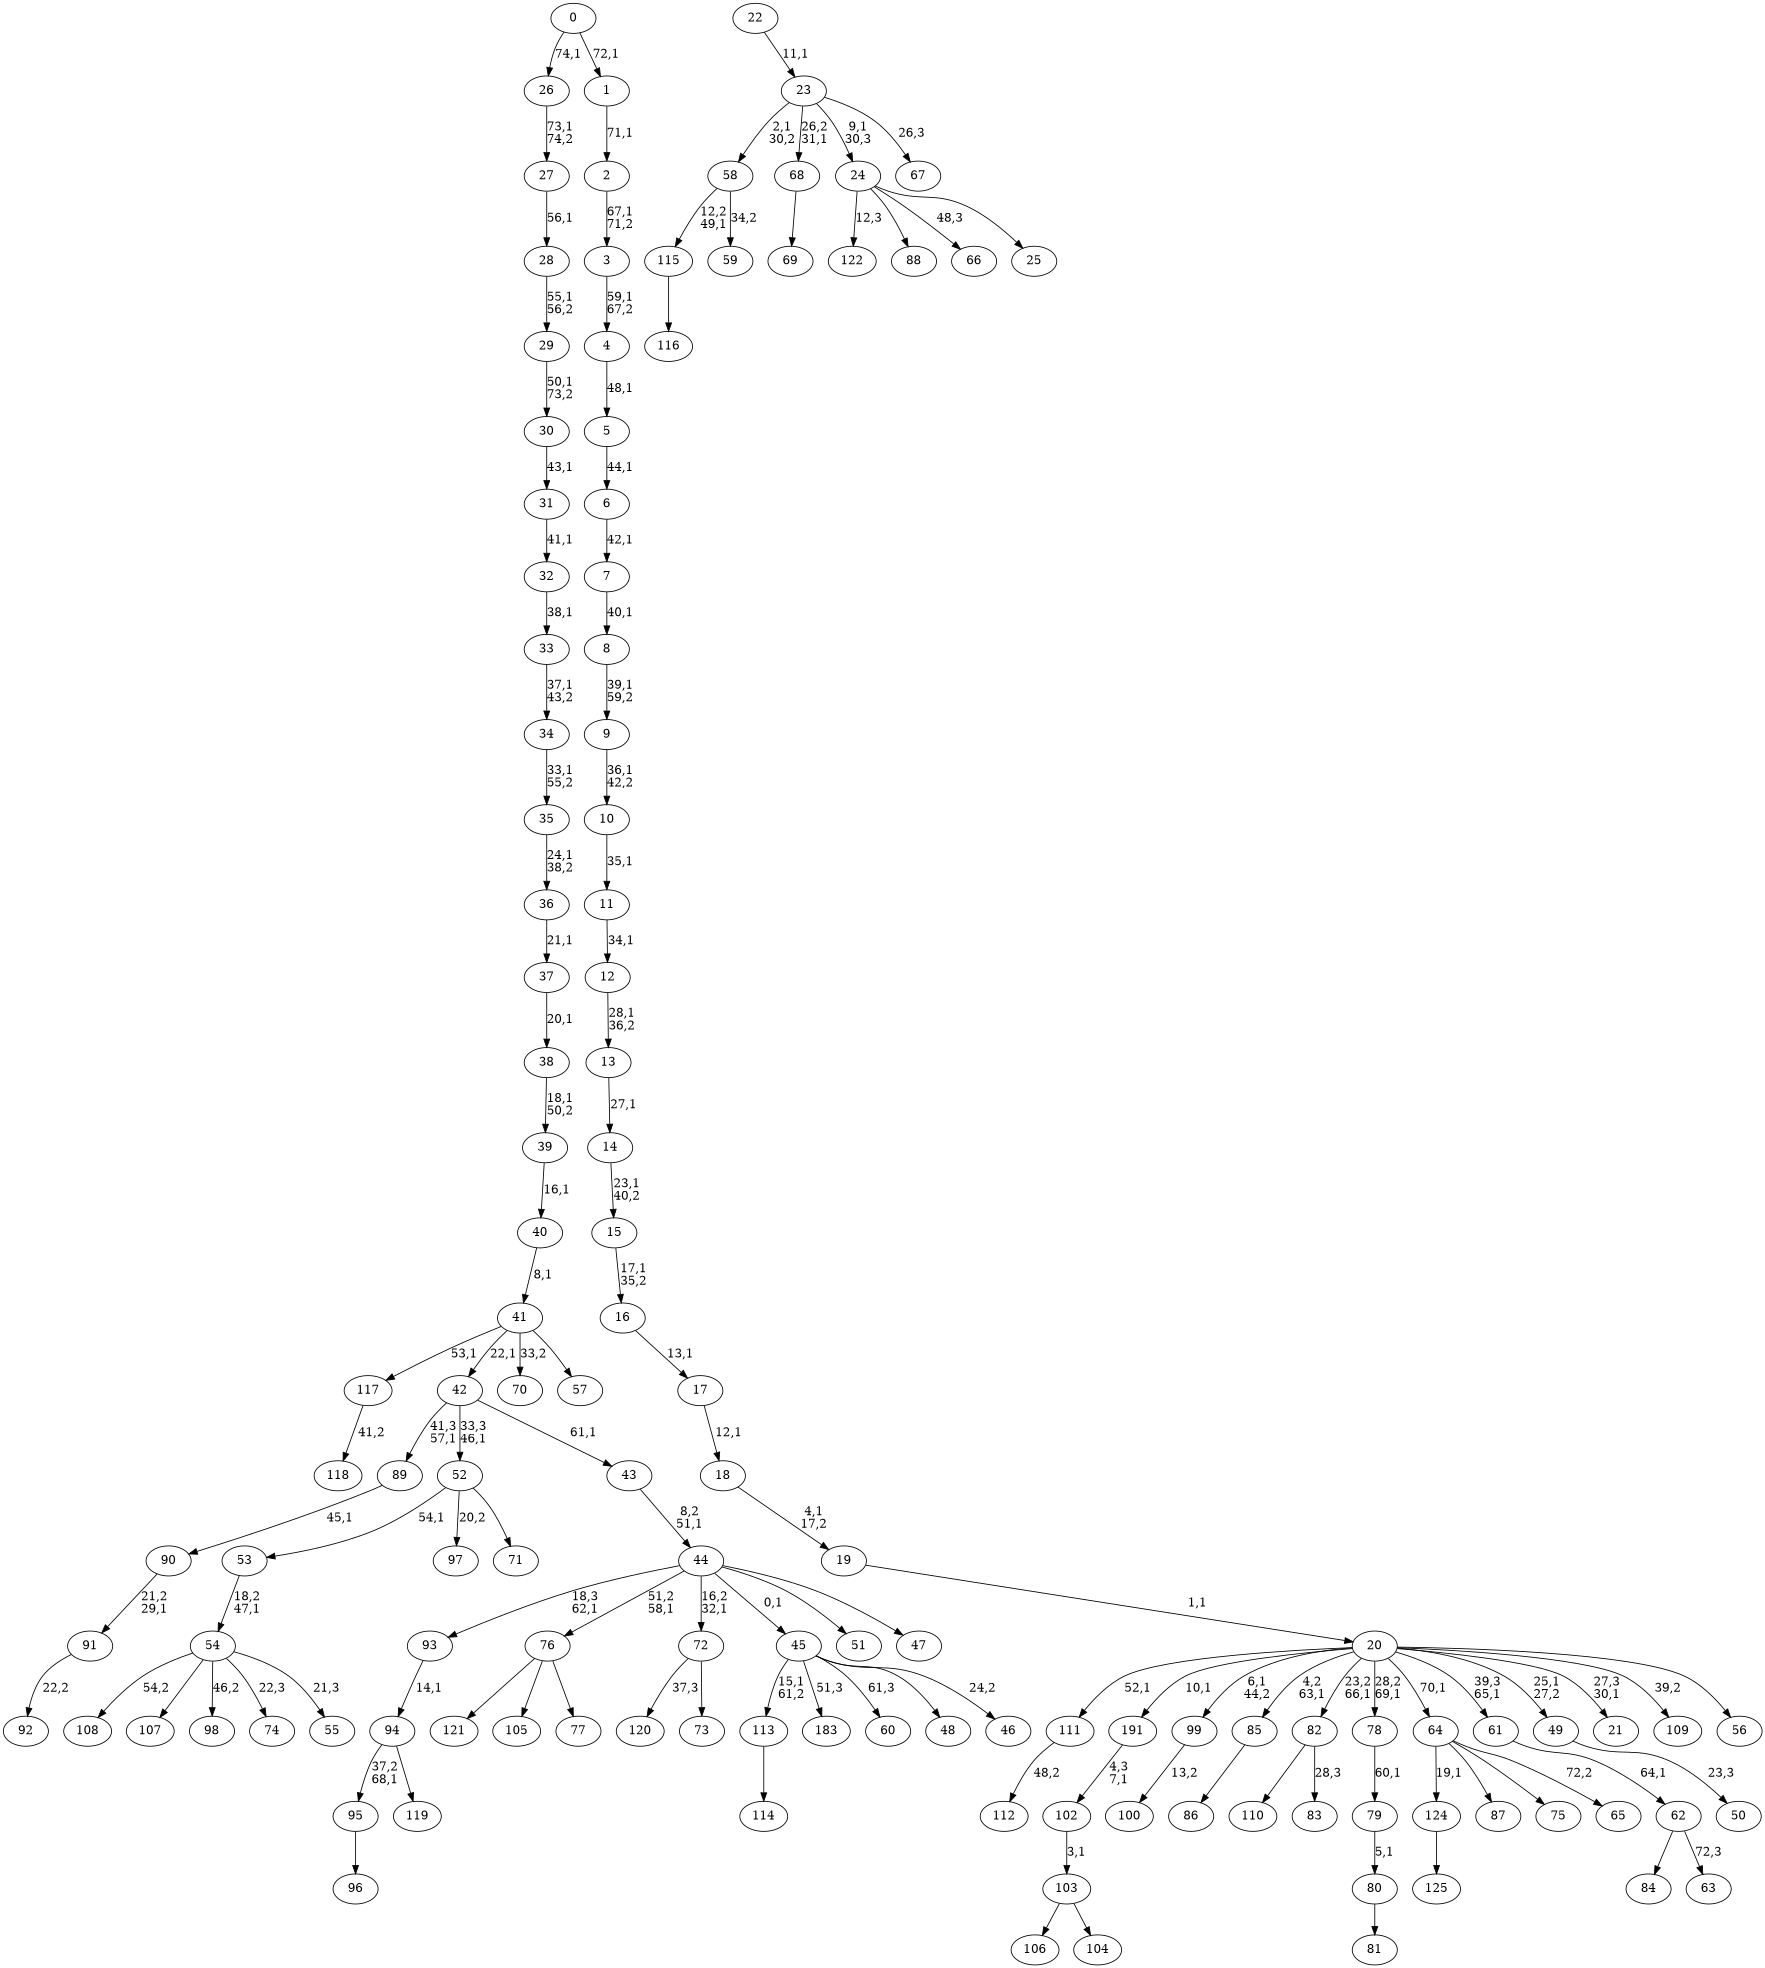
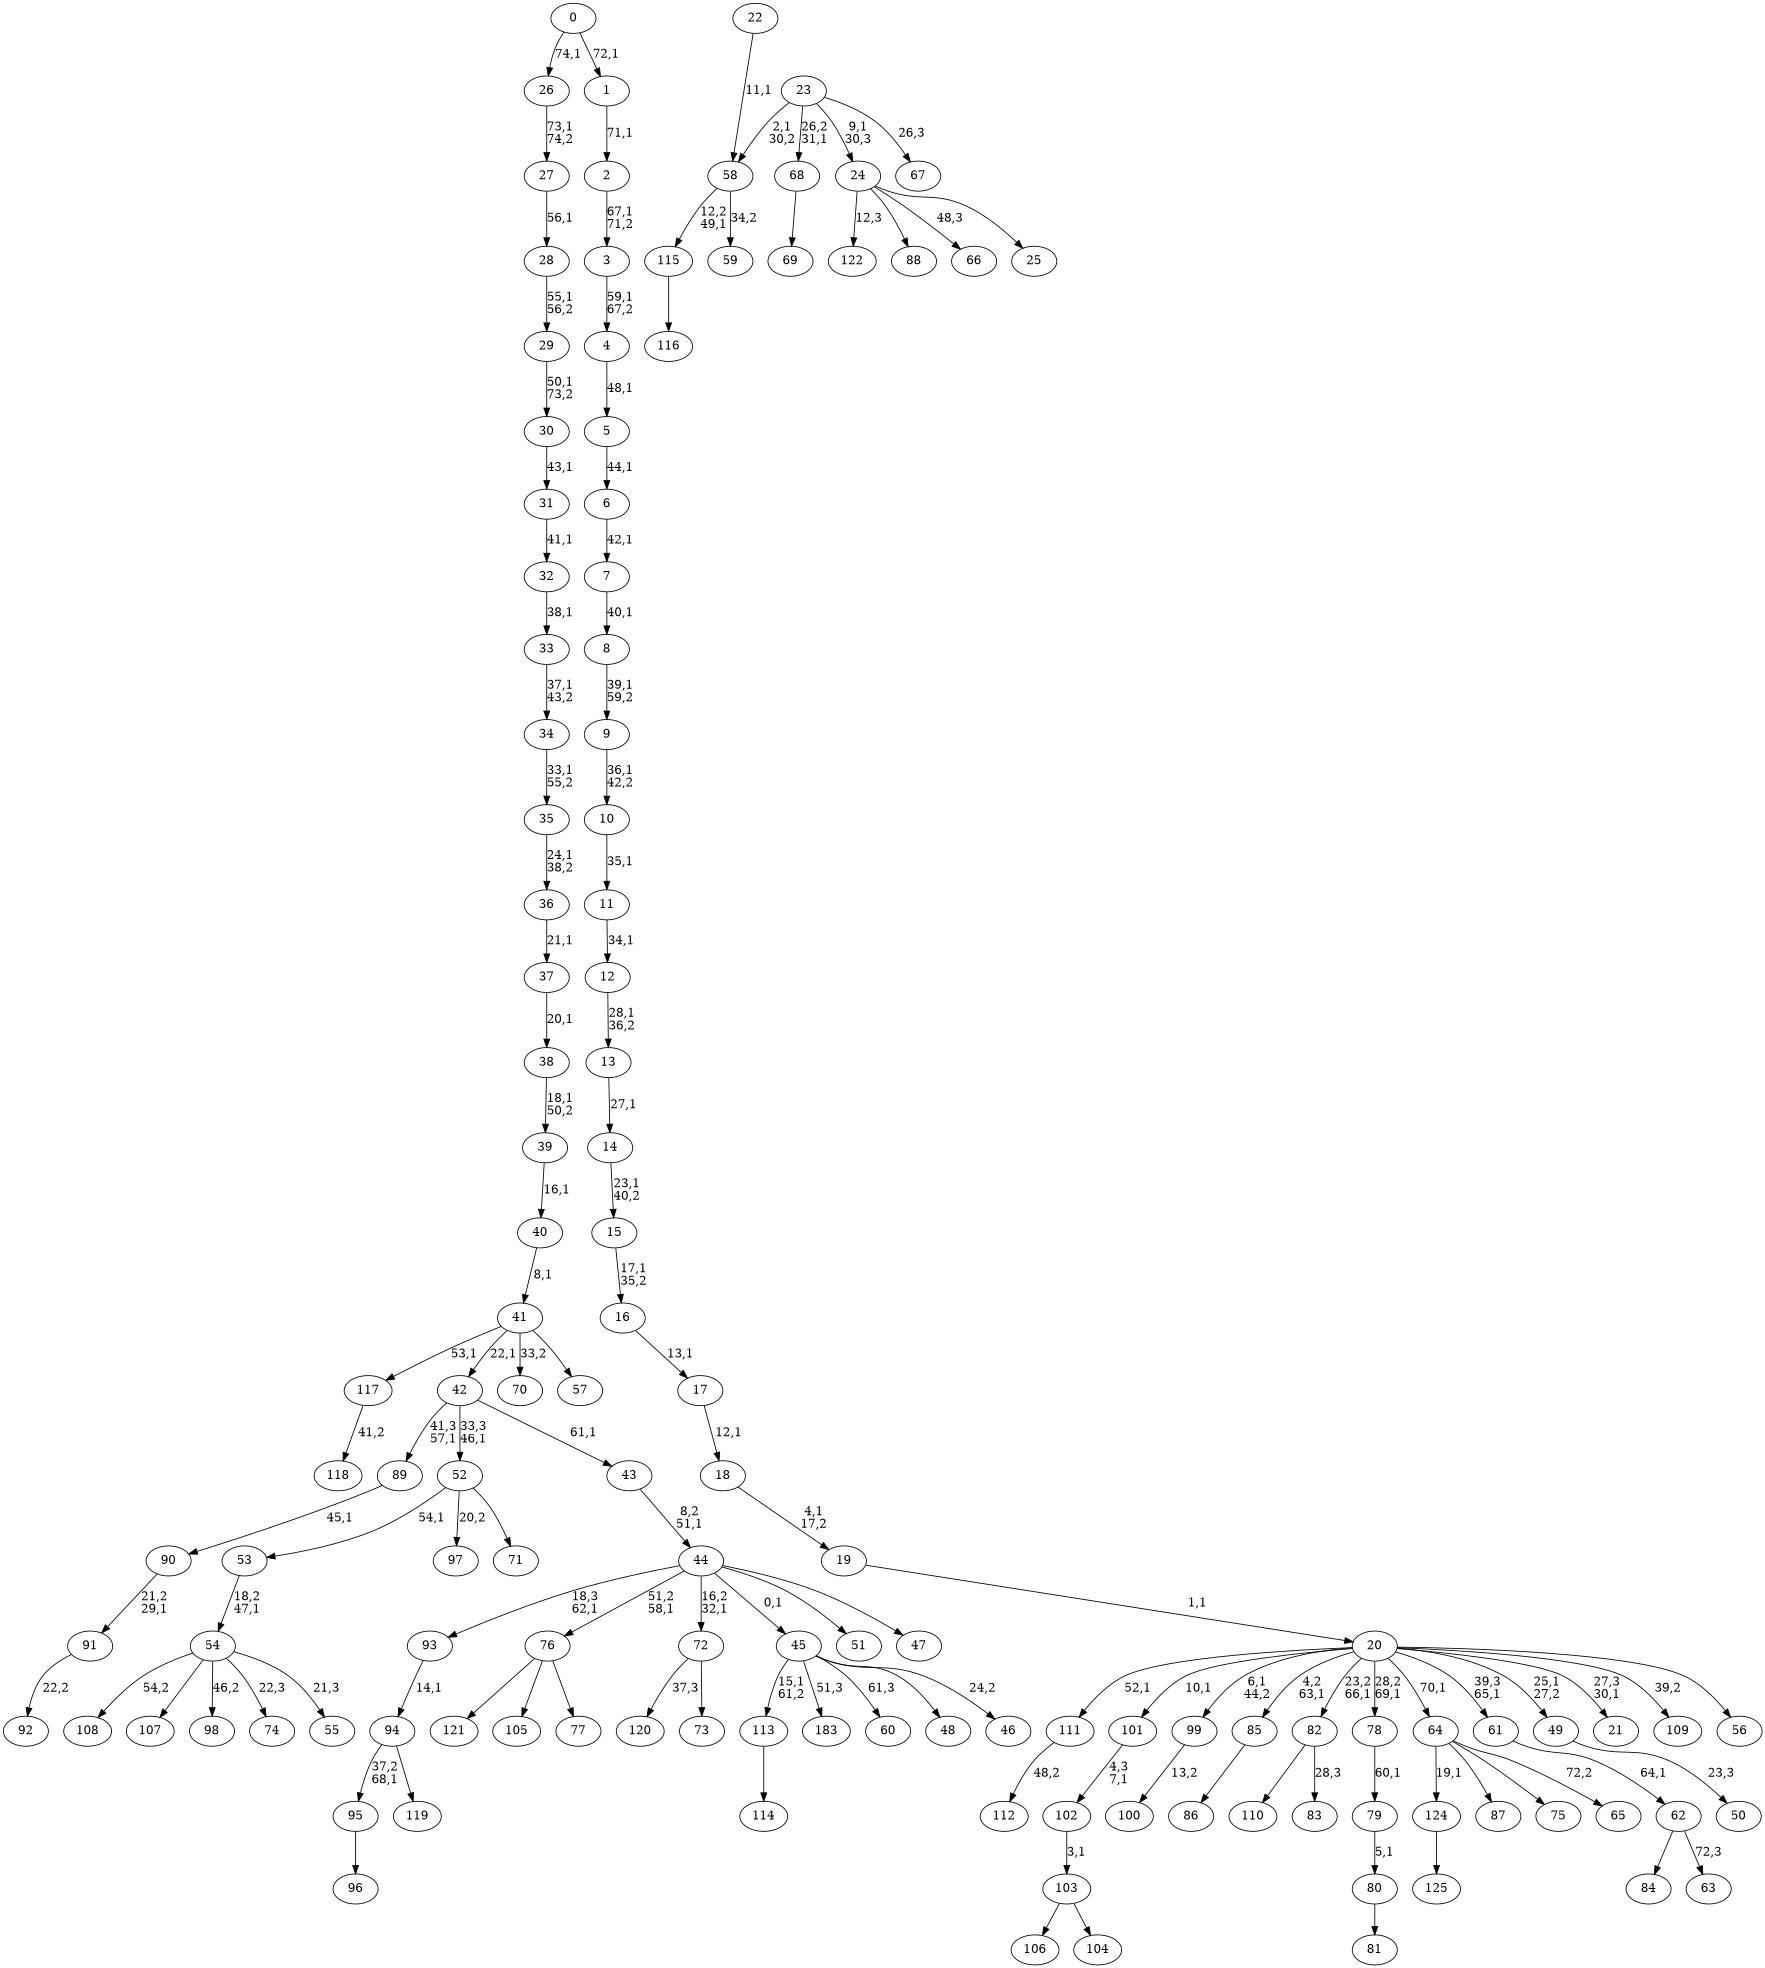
(777, 51) -> (744, 93)
(1133, 1731) -> (1133, 1731)
